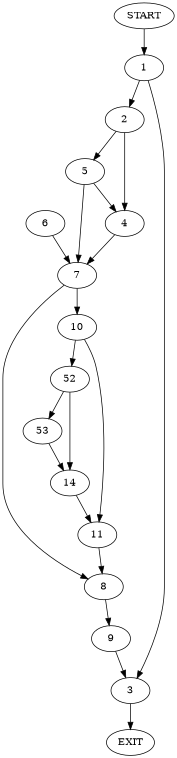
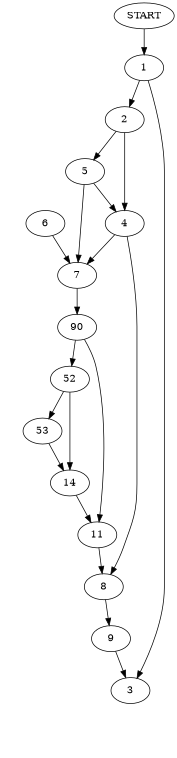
(77, 327) -> (77, 327)
(3, 437) -> (137, 404)
(130, 742) -> none
